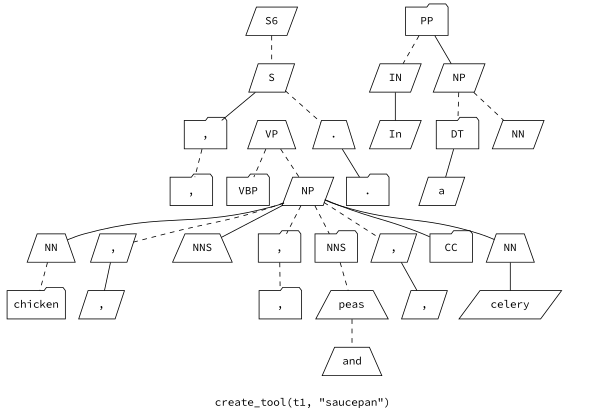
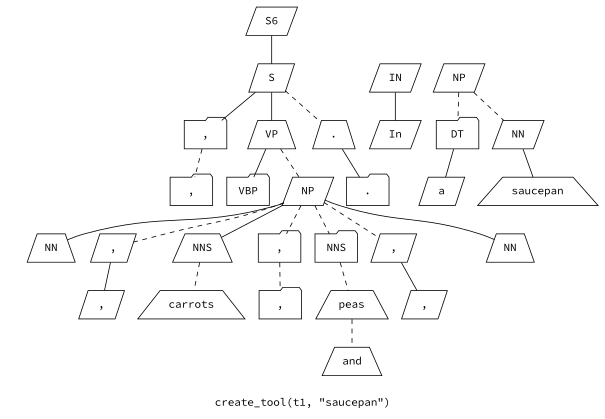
(427, 21) -> none
(272, 50) -> (272, 50)
none -> (272, 106)
(260, 163) -> (260, 163)
none -> (538, 191)
(451, 248) -> none
(36, 305) -> none
none -> (191, 305)
(510, 305) -> none
